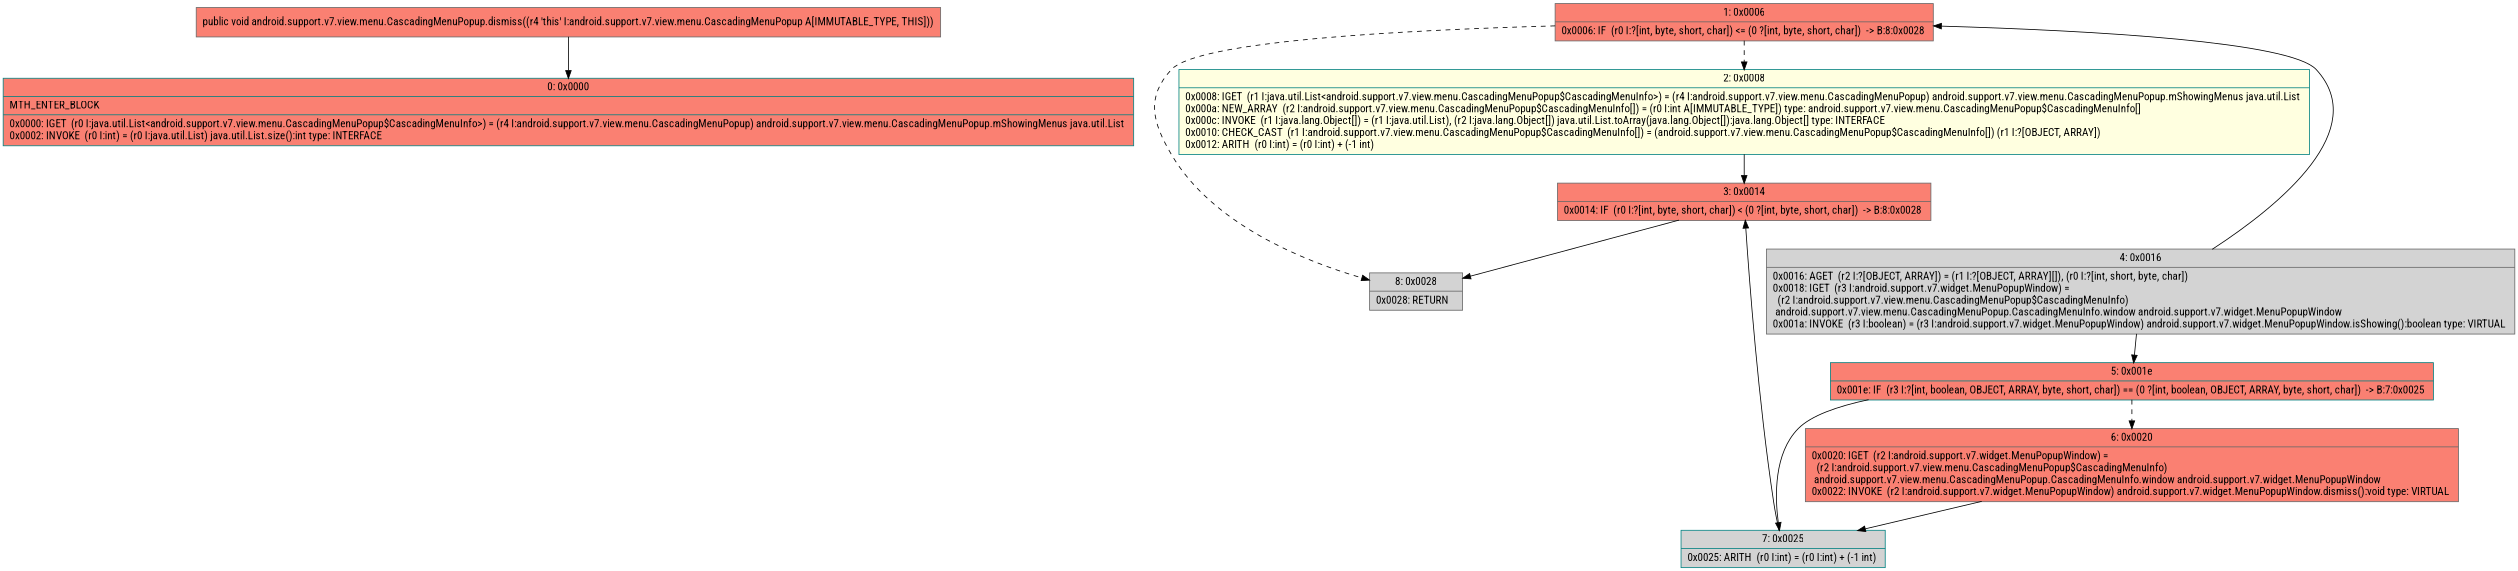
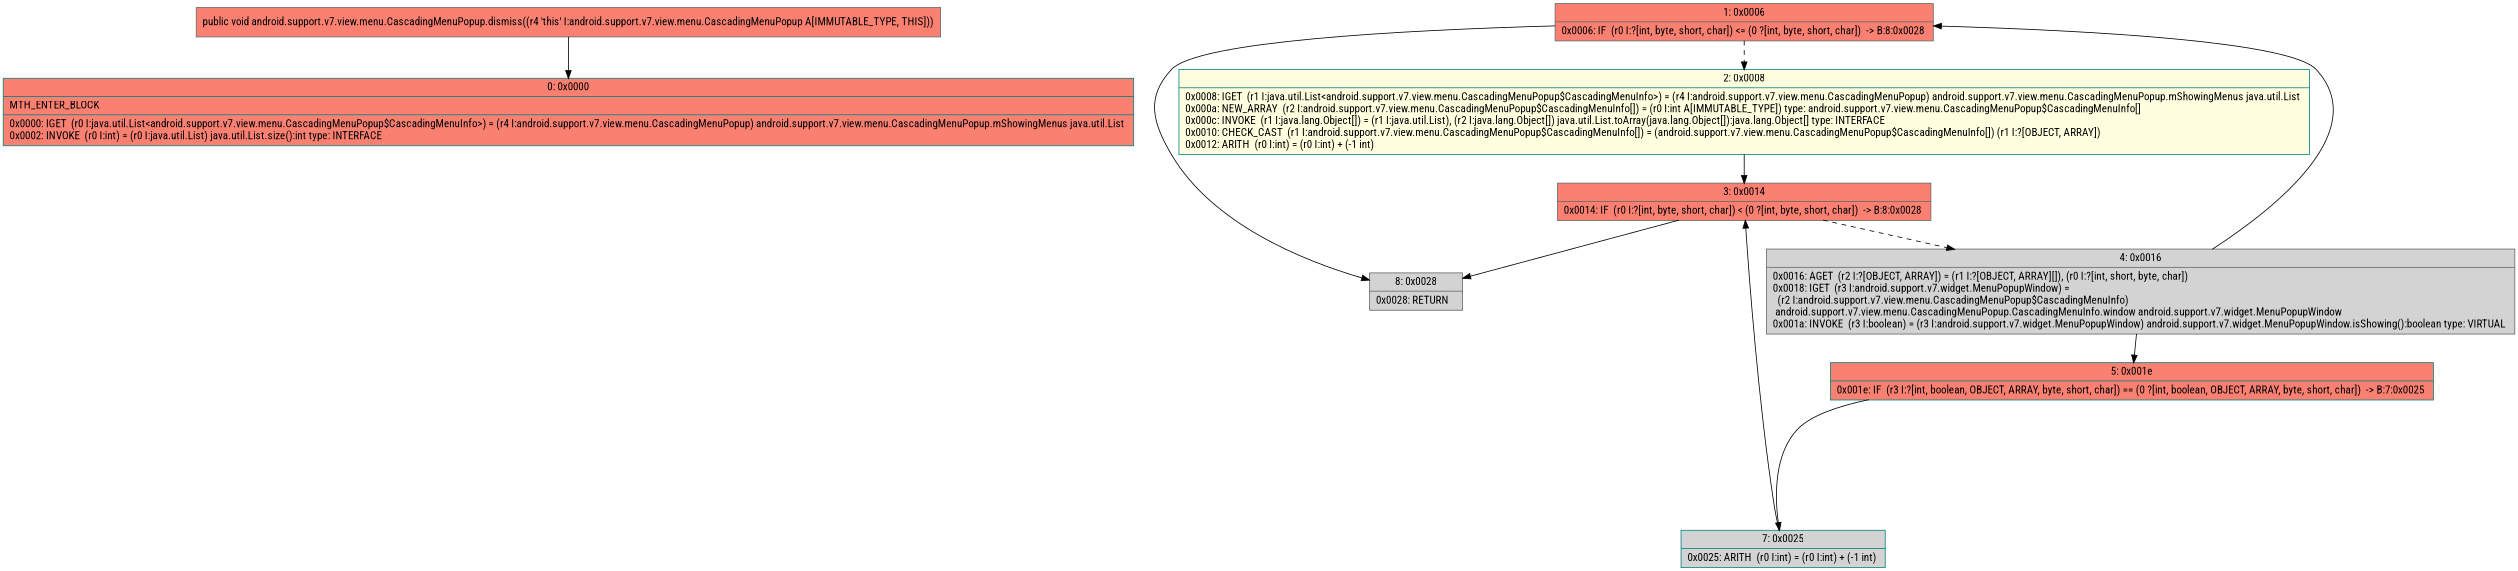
(1200, 57) -> (1200, 57)
none -> (1885, 234)
(2132, 465) -> none
